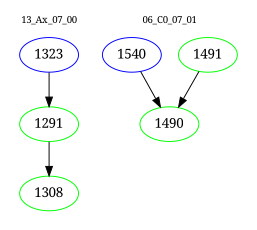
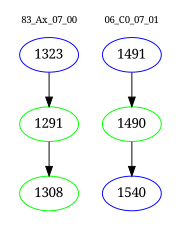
(49, 21) -> (49, 21)
(208, 55) -> (132, 55)
(148, 85) -> (132, 154)
